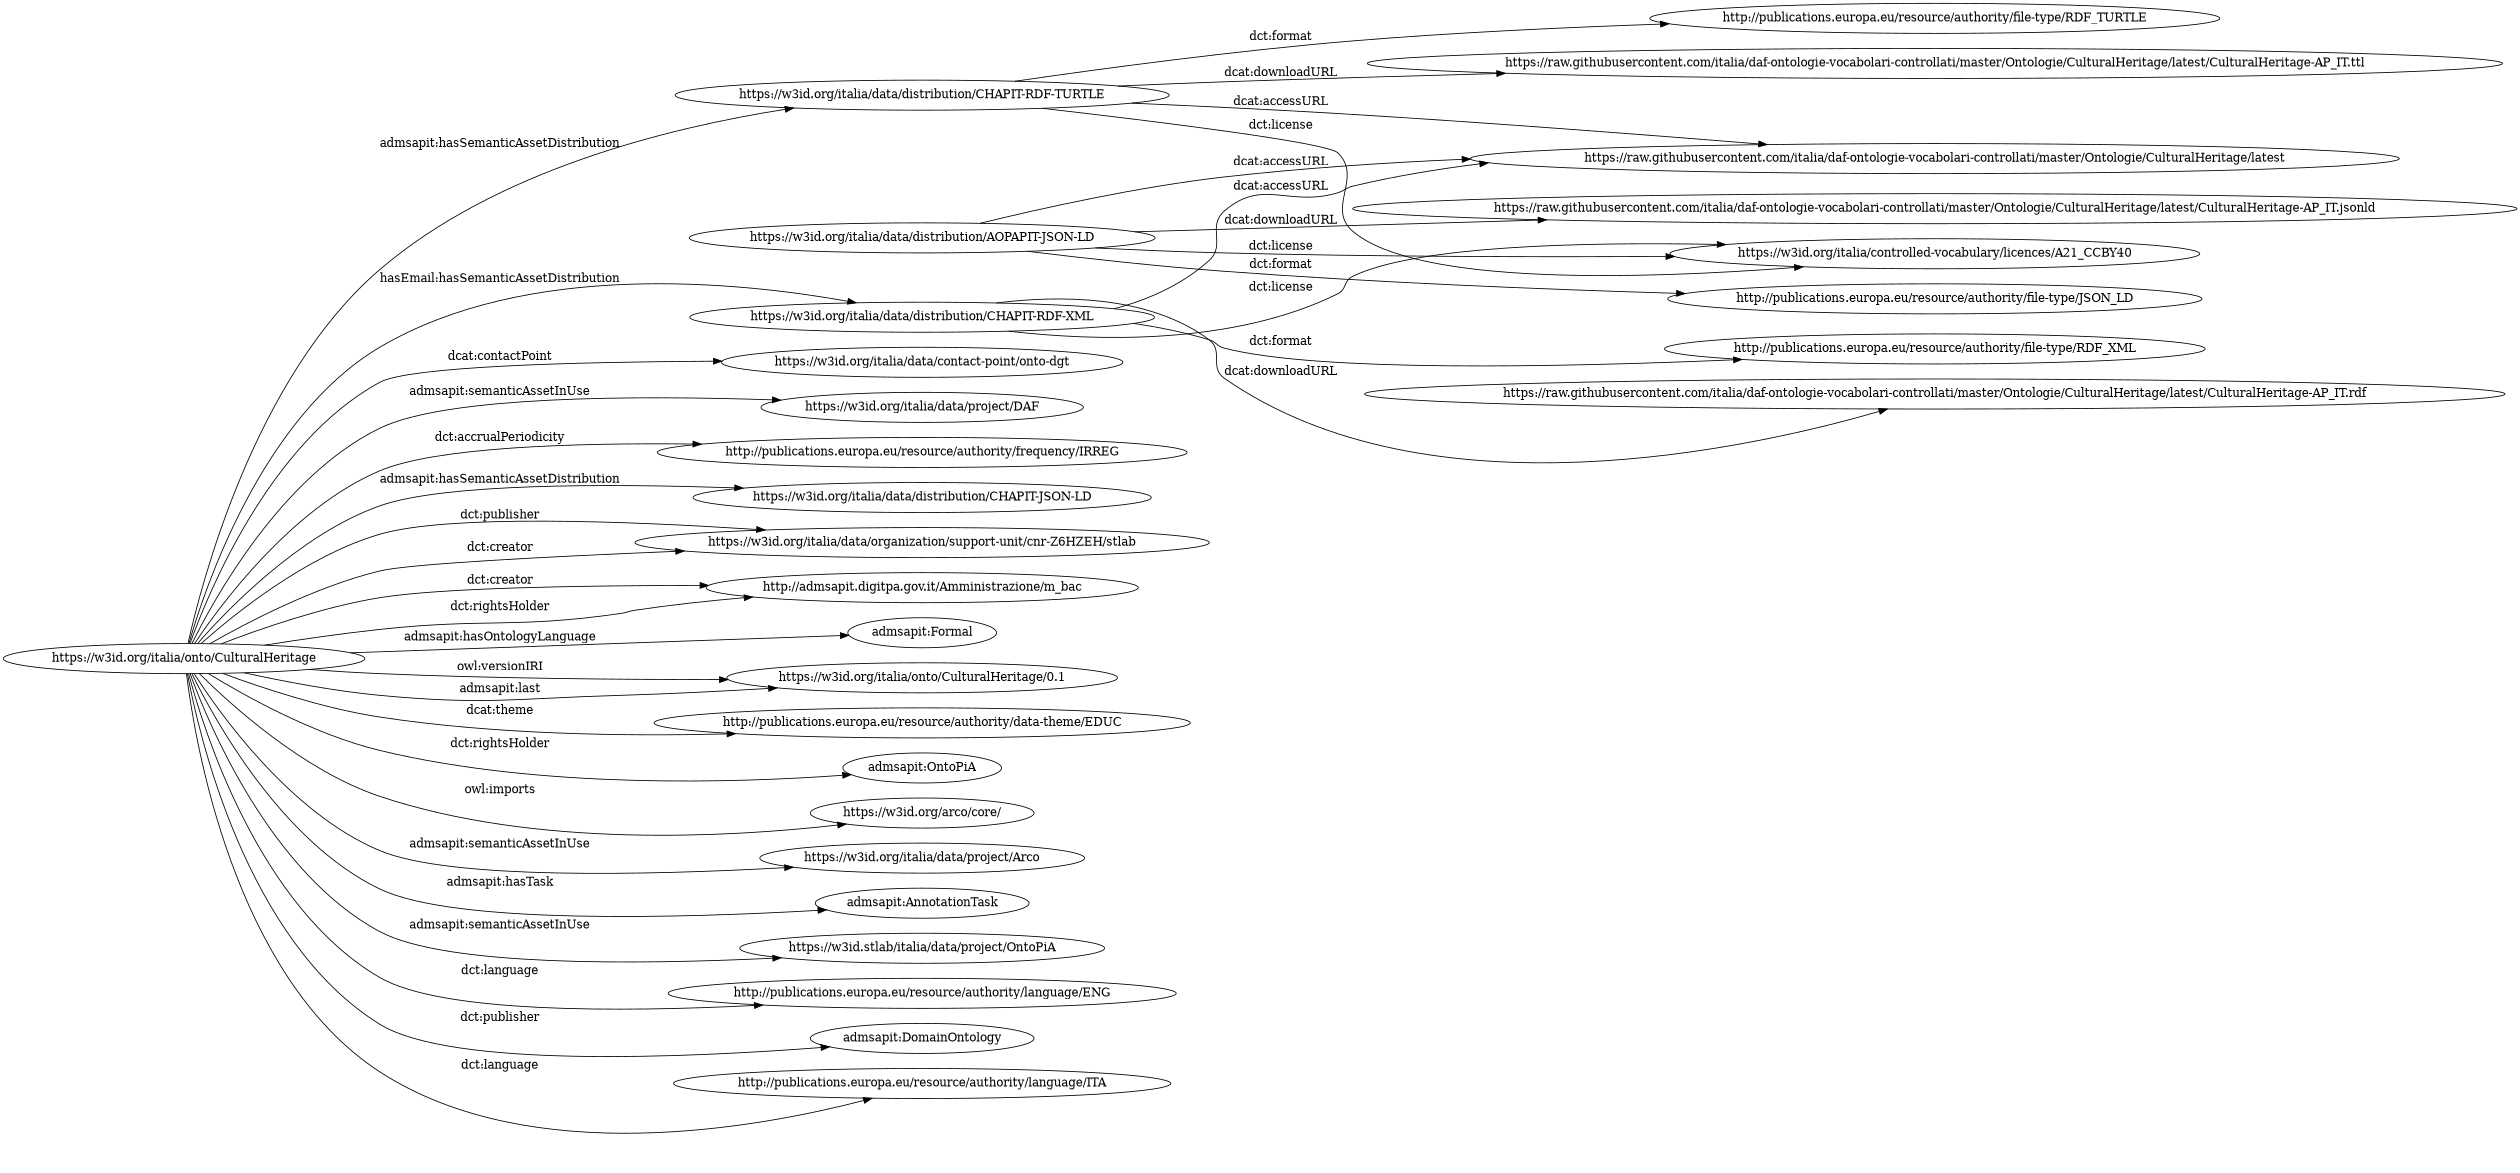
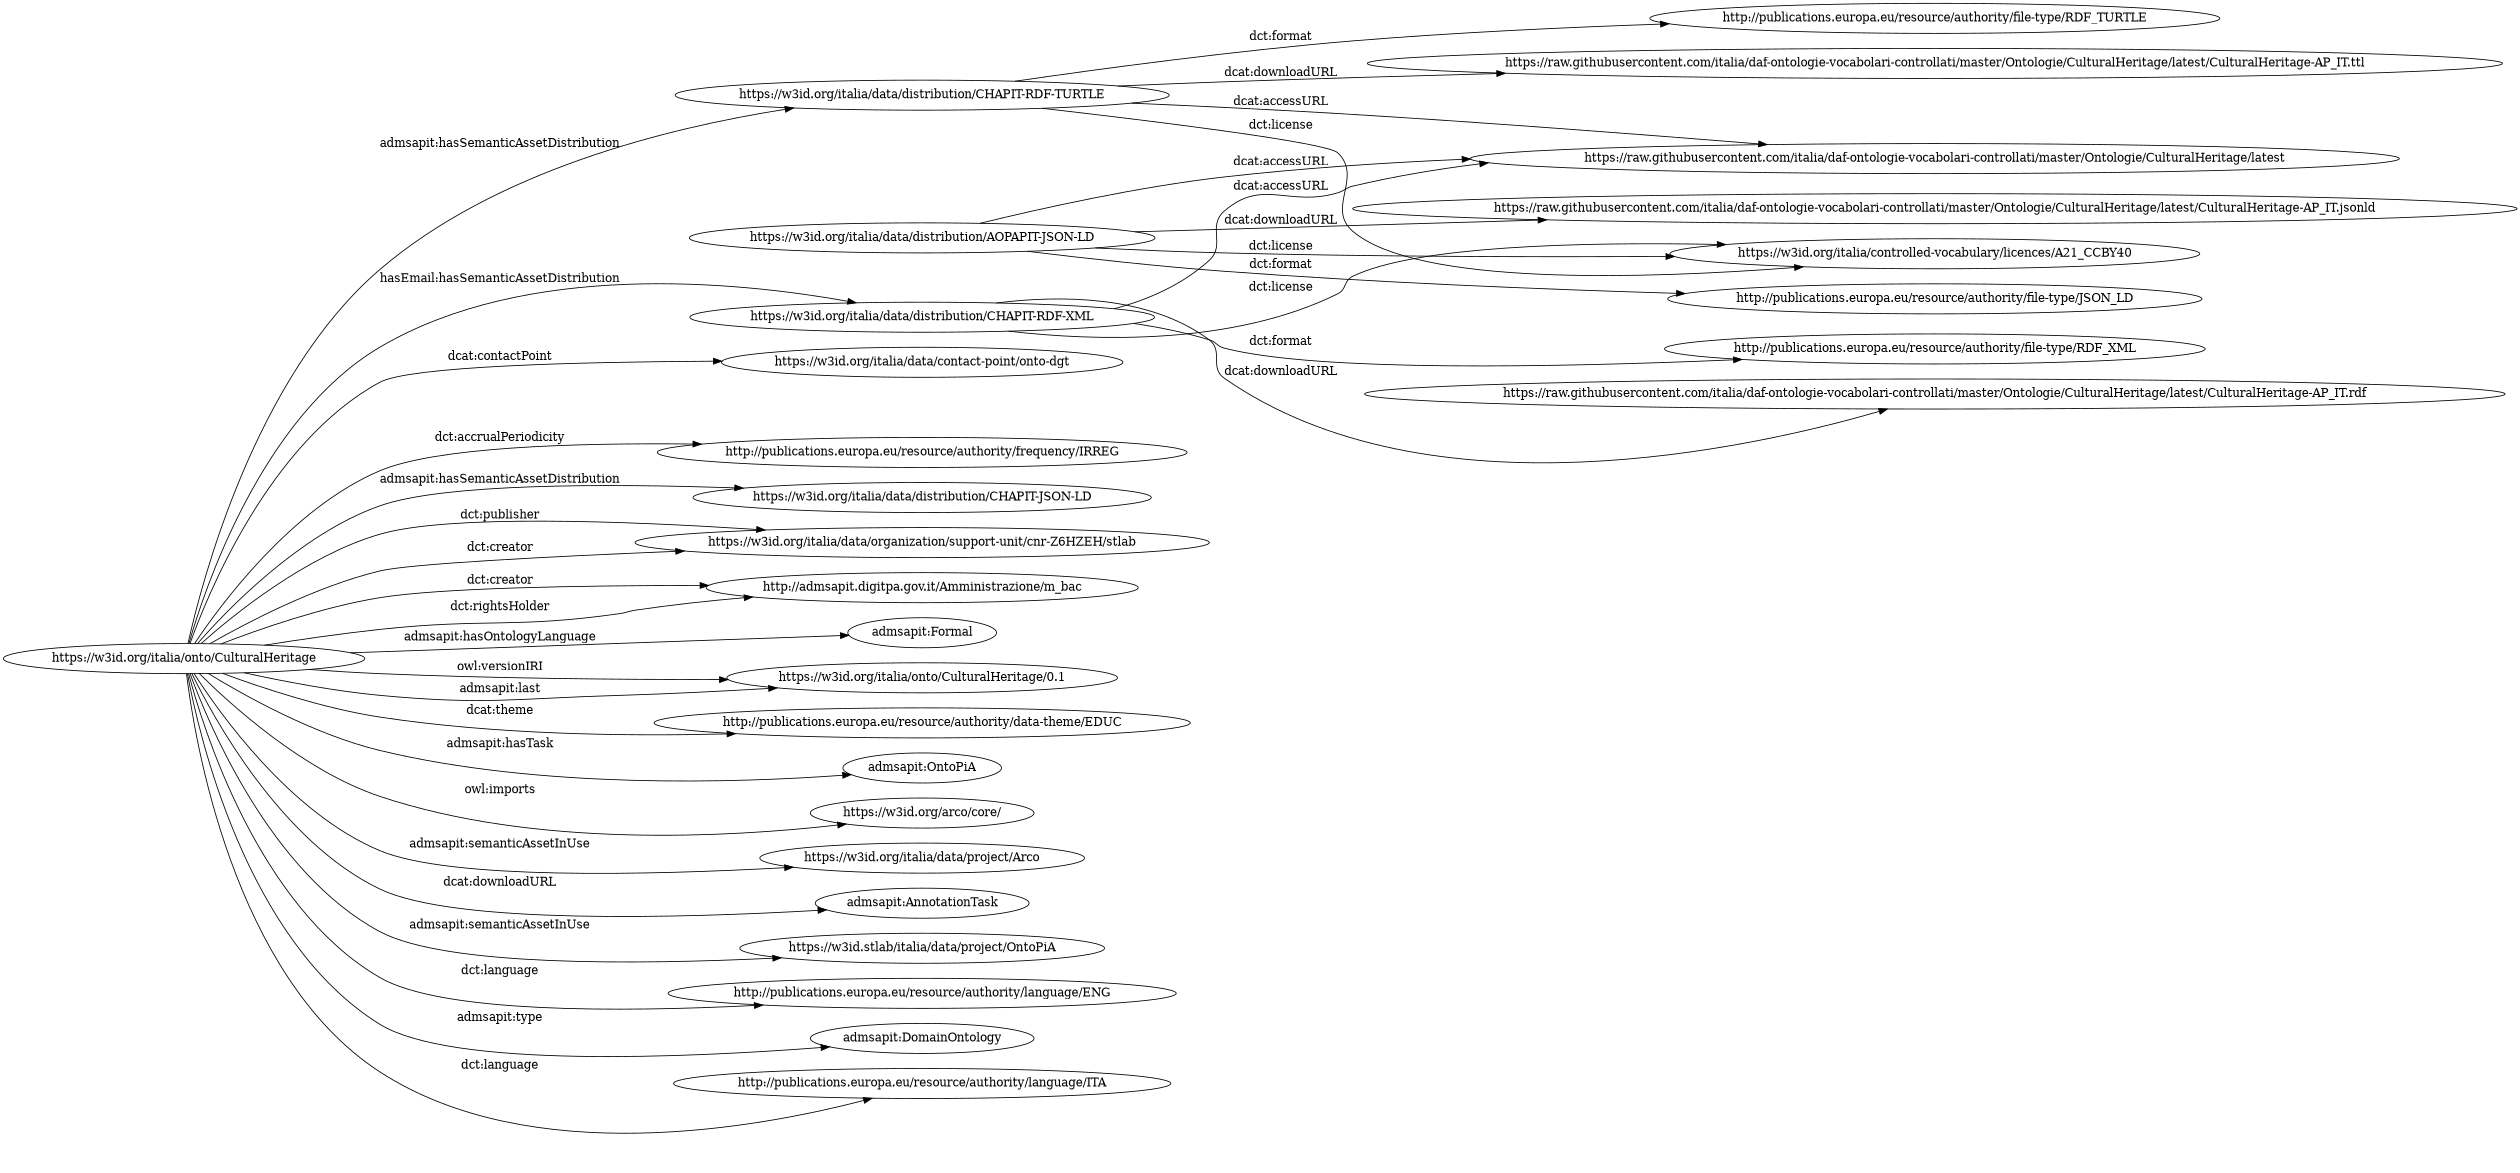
(922, 407) -> none
(500, 744) -> (500, 744)
(500, 883) -> (500, 883)
(500, 1018) -> (500, 1018)
